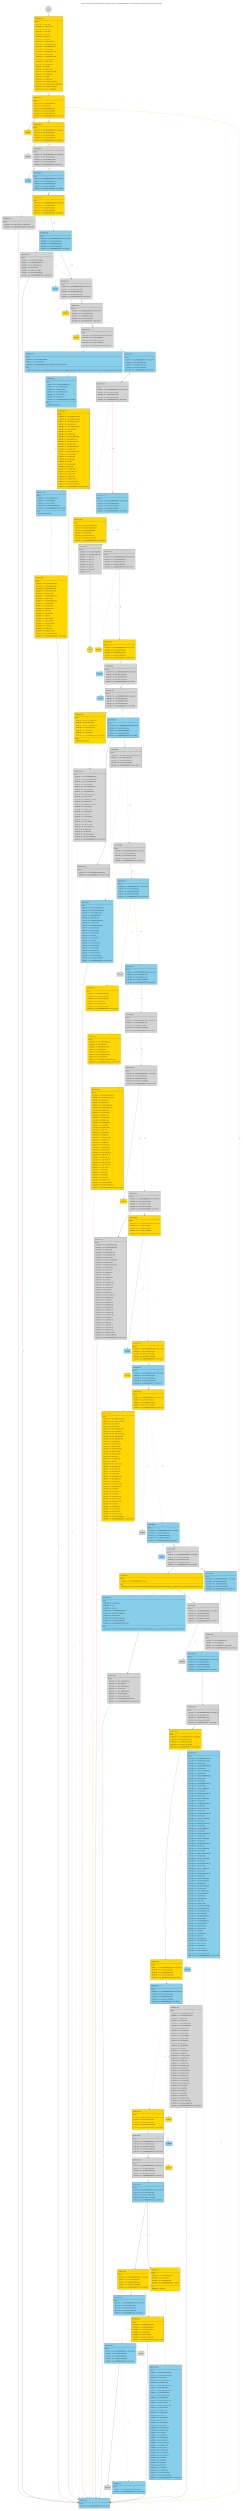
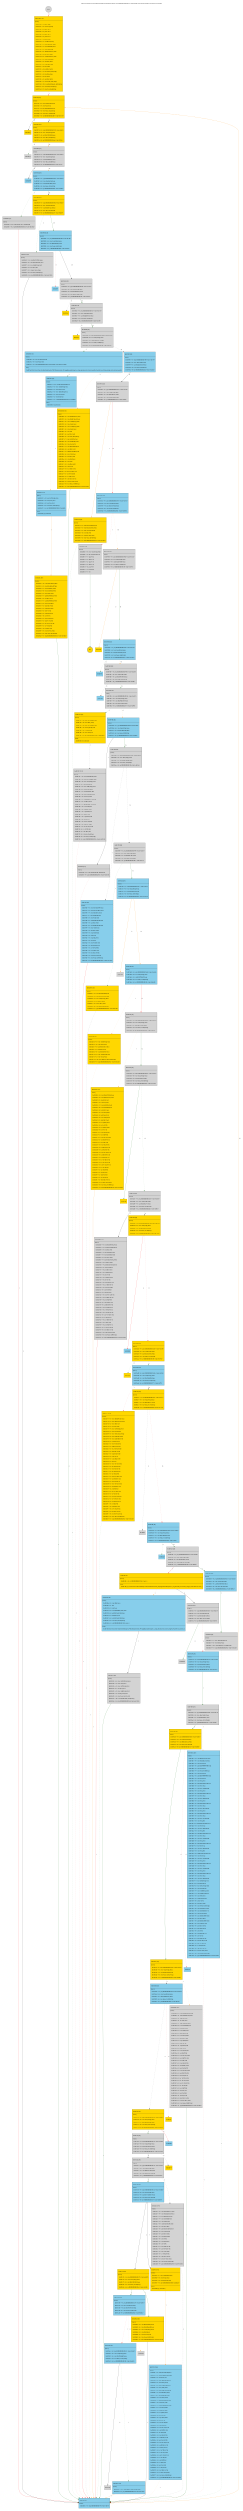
(119, 650) -> (119, 650)
none -> (168, 2235)
